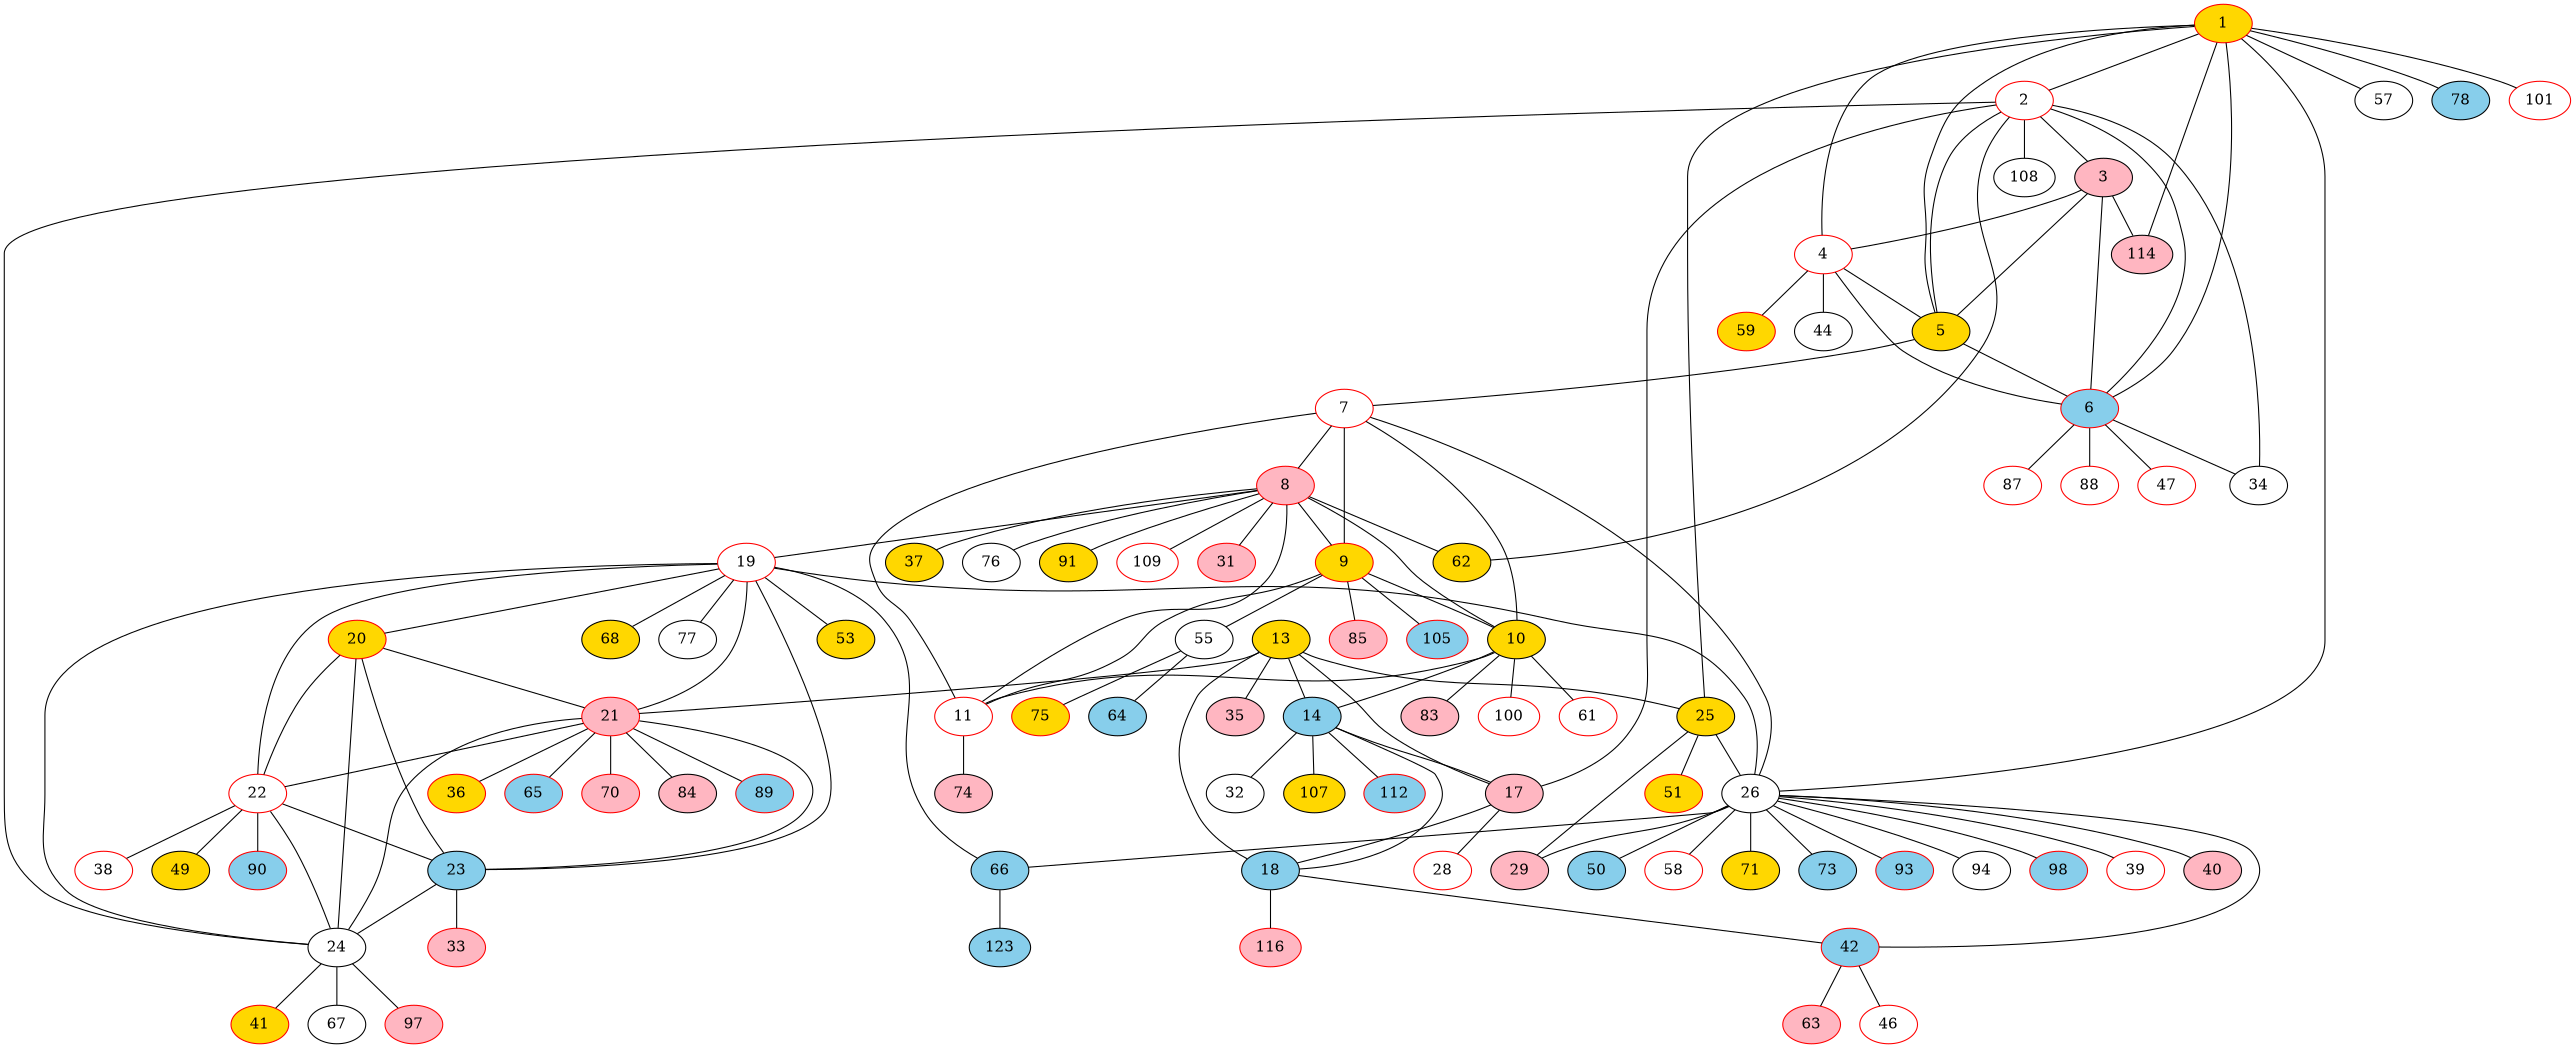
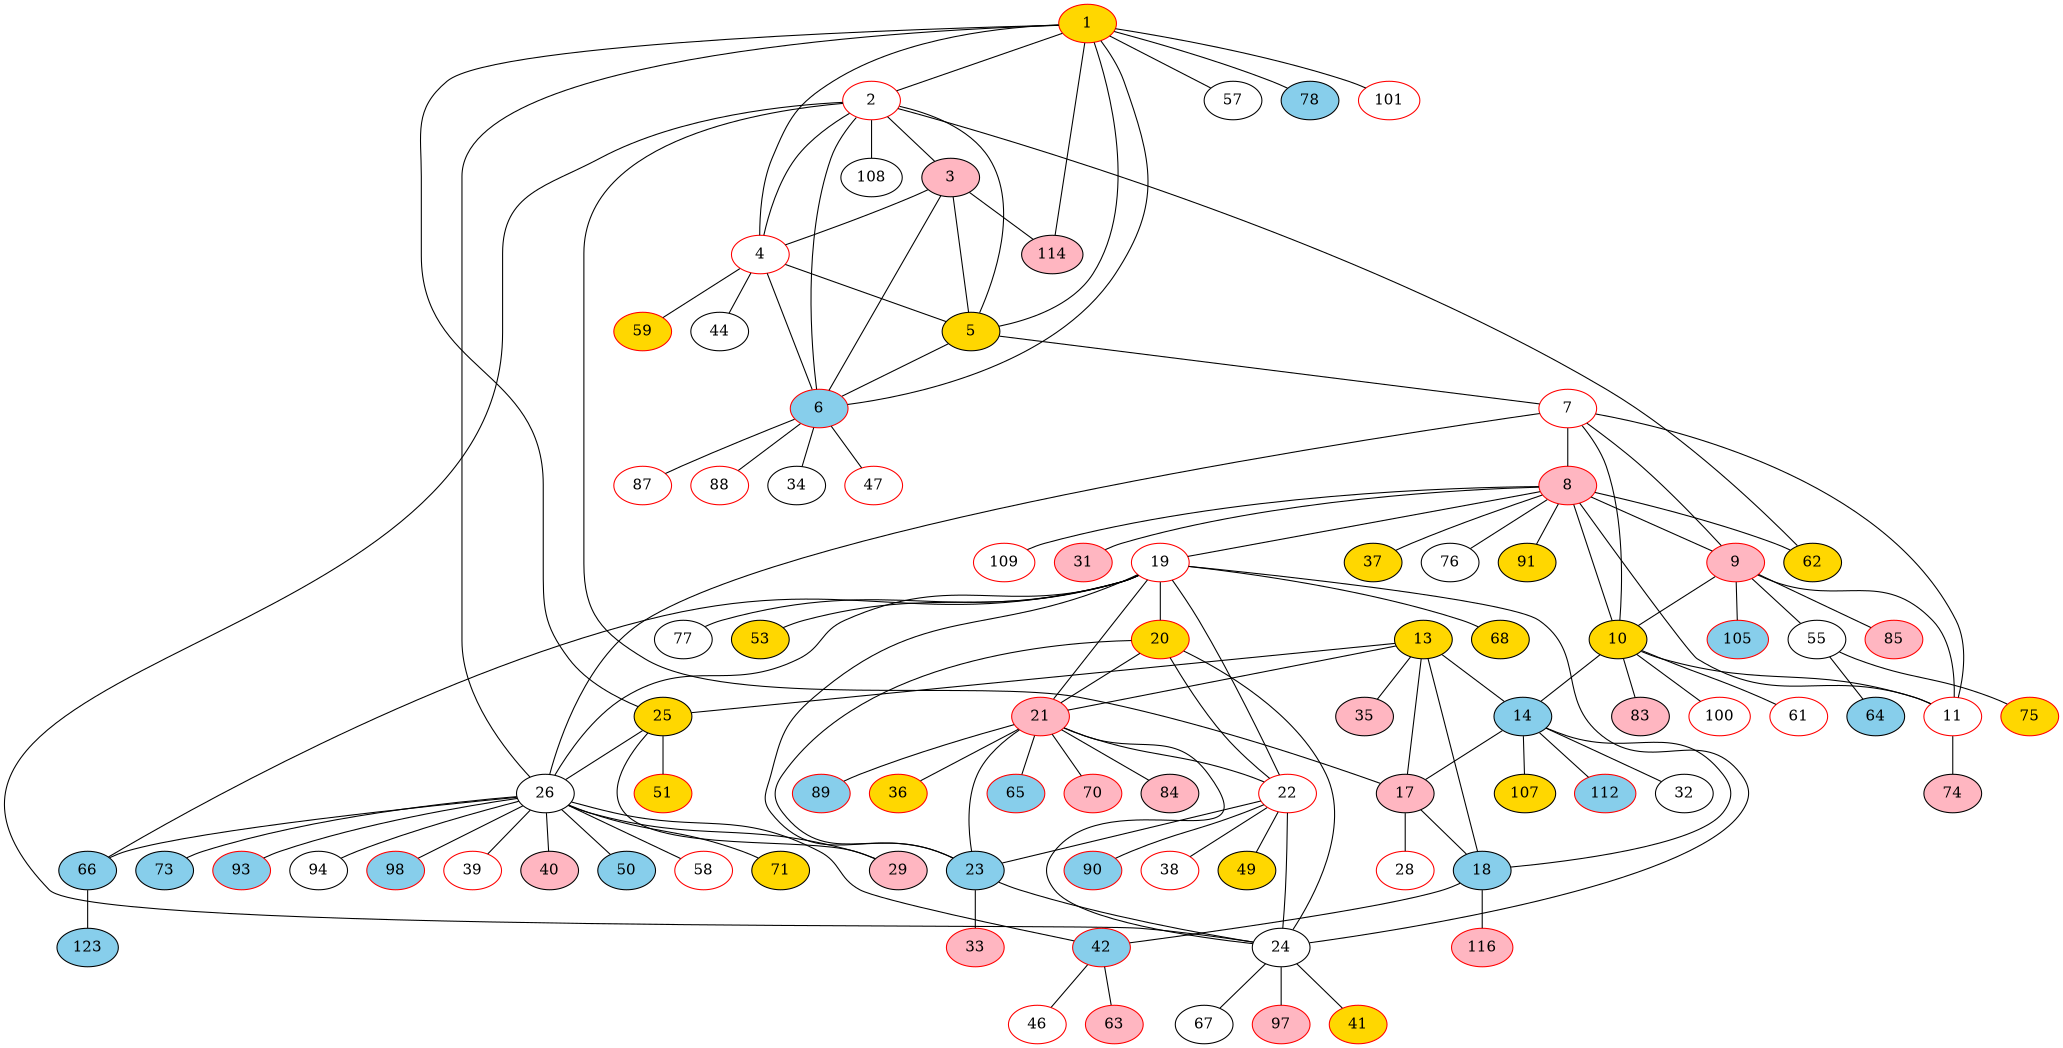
(2227, 252) -> (792, 164)
(1344, 563) -> (1736, 563)
